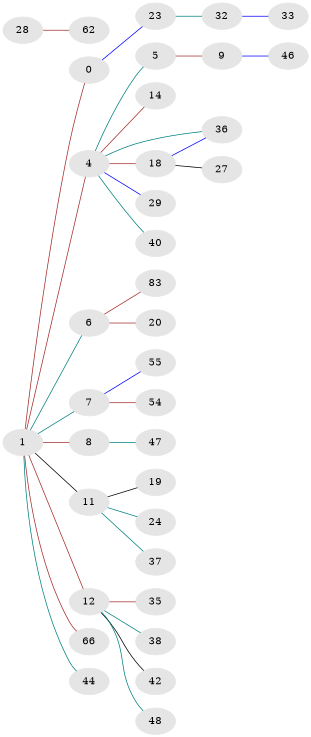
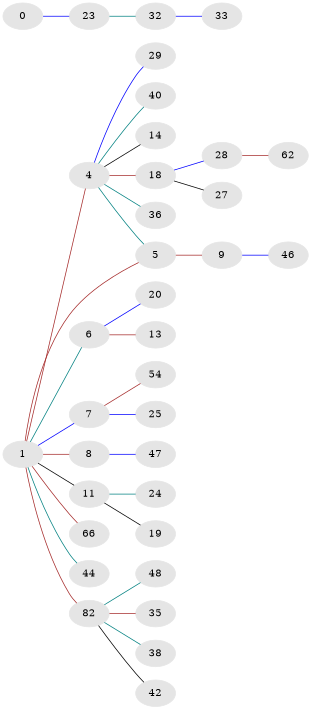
(123, 130) -> (122, 156)
(189, 147) -> (189, 166)
(49, 255) -> (57, 335)
(156, 283) -> (156, 335)
(123, 323) -> (122, 315)
(156, 363) -> (156, 414)
(56, 423) -> (56, 434)
(123, 442) -> (123, 454)
(156, 562) -> none
(89, 602) -> (89, 614)
